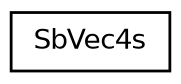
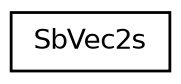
(91, 42) -> (91, 42)
